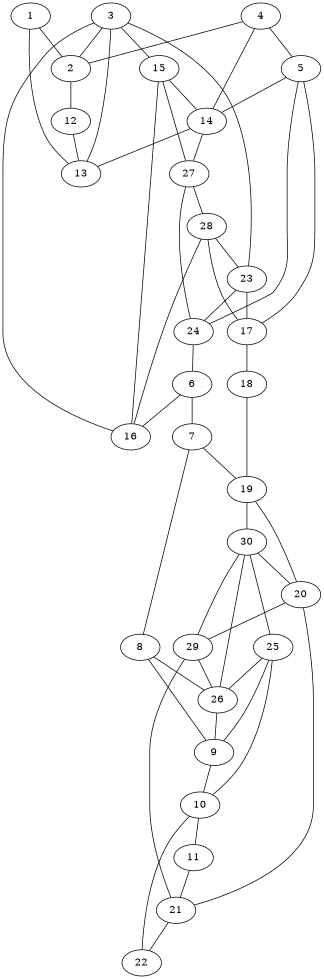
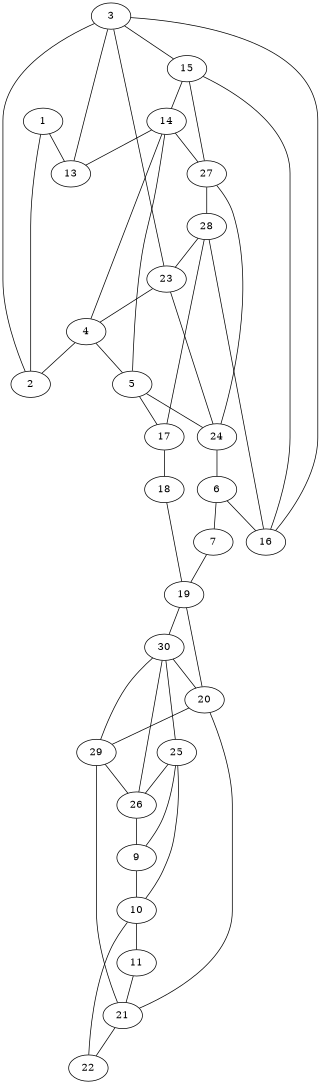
(71, 121) -> none
(247, 301) -> (126, 305)
(140, 647) -> none
